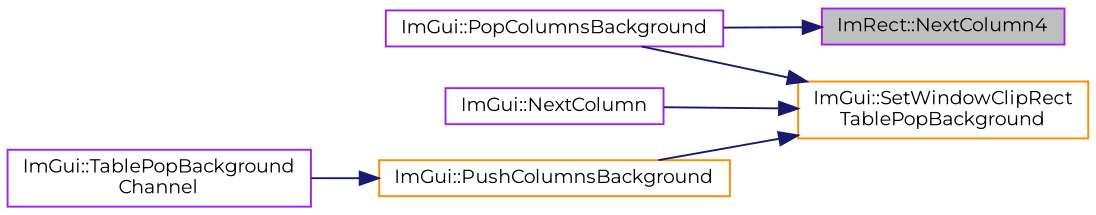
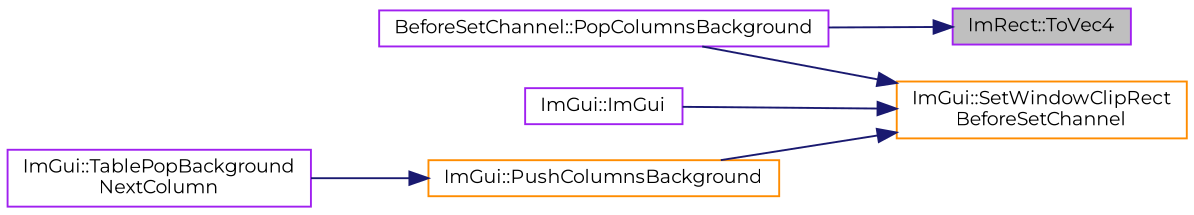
(943, 27) -> (1042, 27)
(555, 28) -> (604, 28)
(555, 106) -> (604, 106)
(943, 110) -> (1042, 110)
(159, 178) -> (159, 178)
